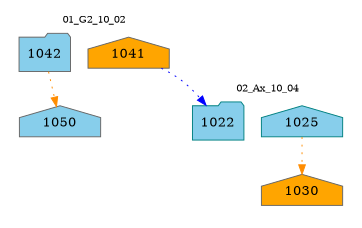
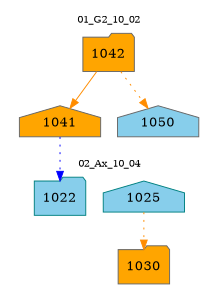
(45, 54) -> (109, 54)
none -> (86, 86)
(302, 192) -> (144, 267)
